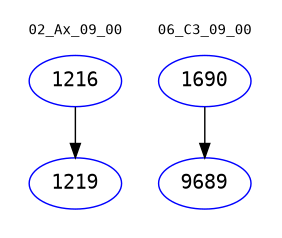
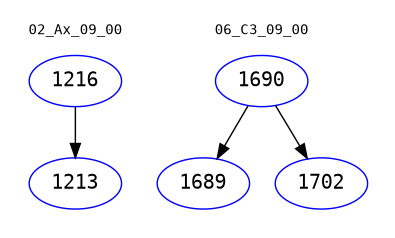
(75, 183) -> (75, 183)
(205, 183) -> (203, 183)
none -> (321, 183)
